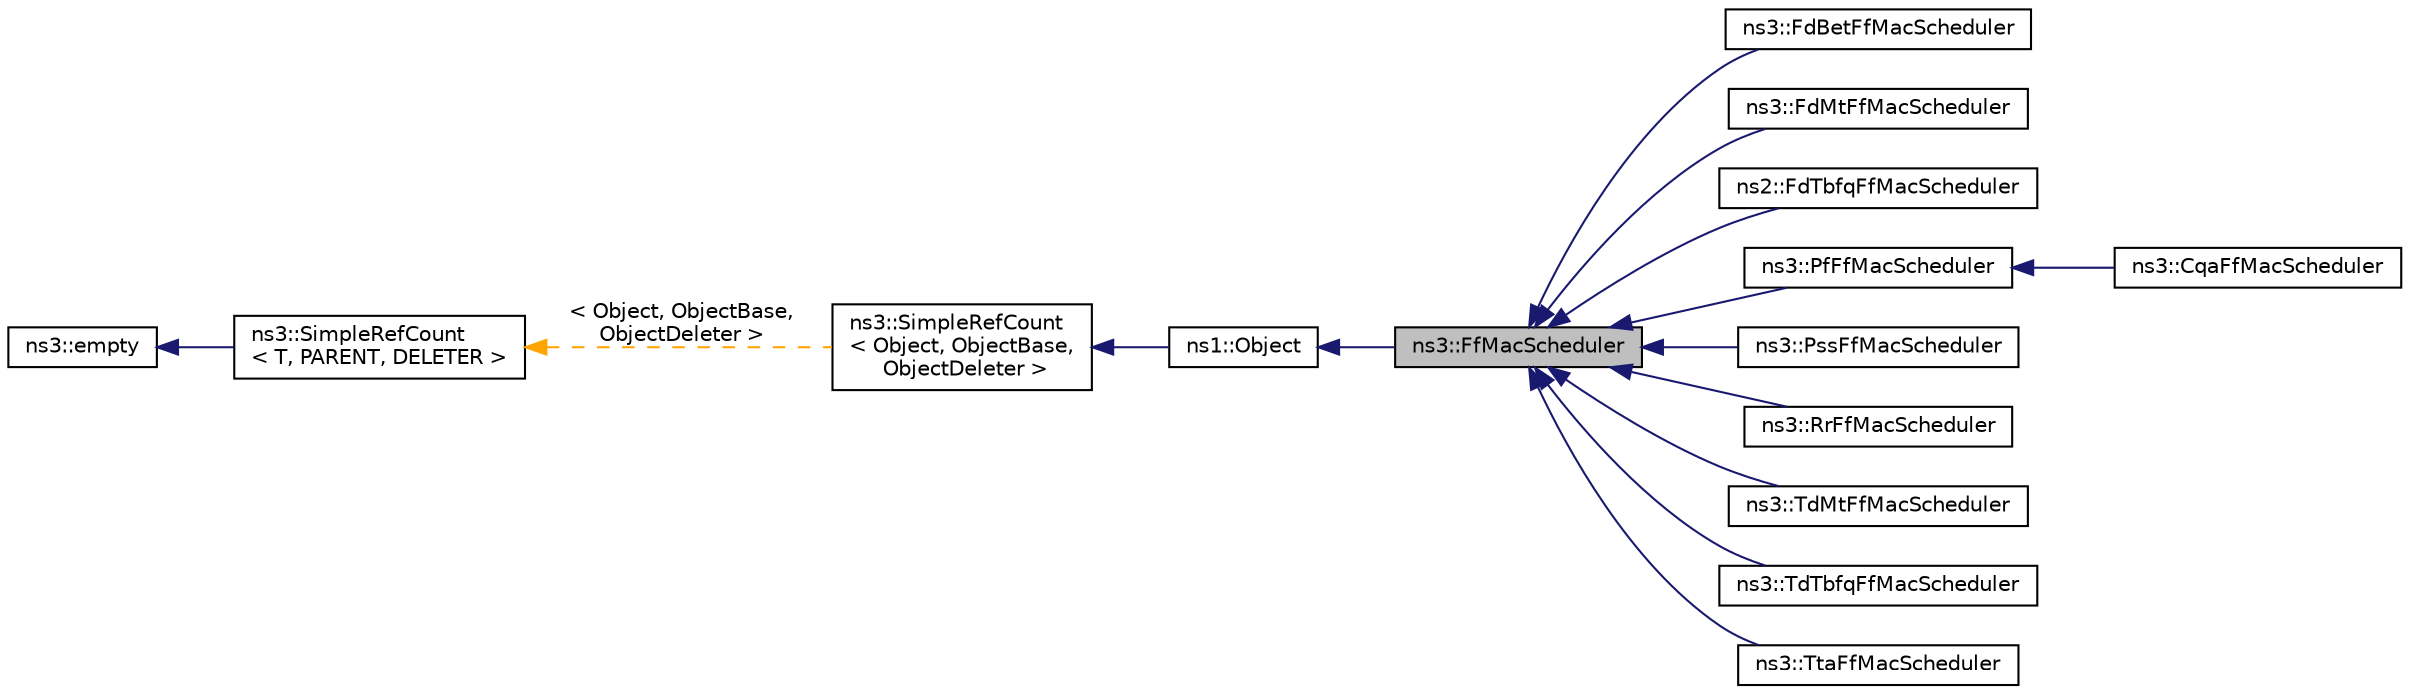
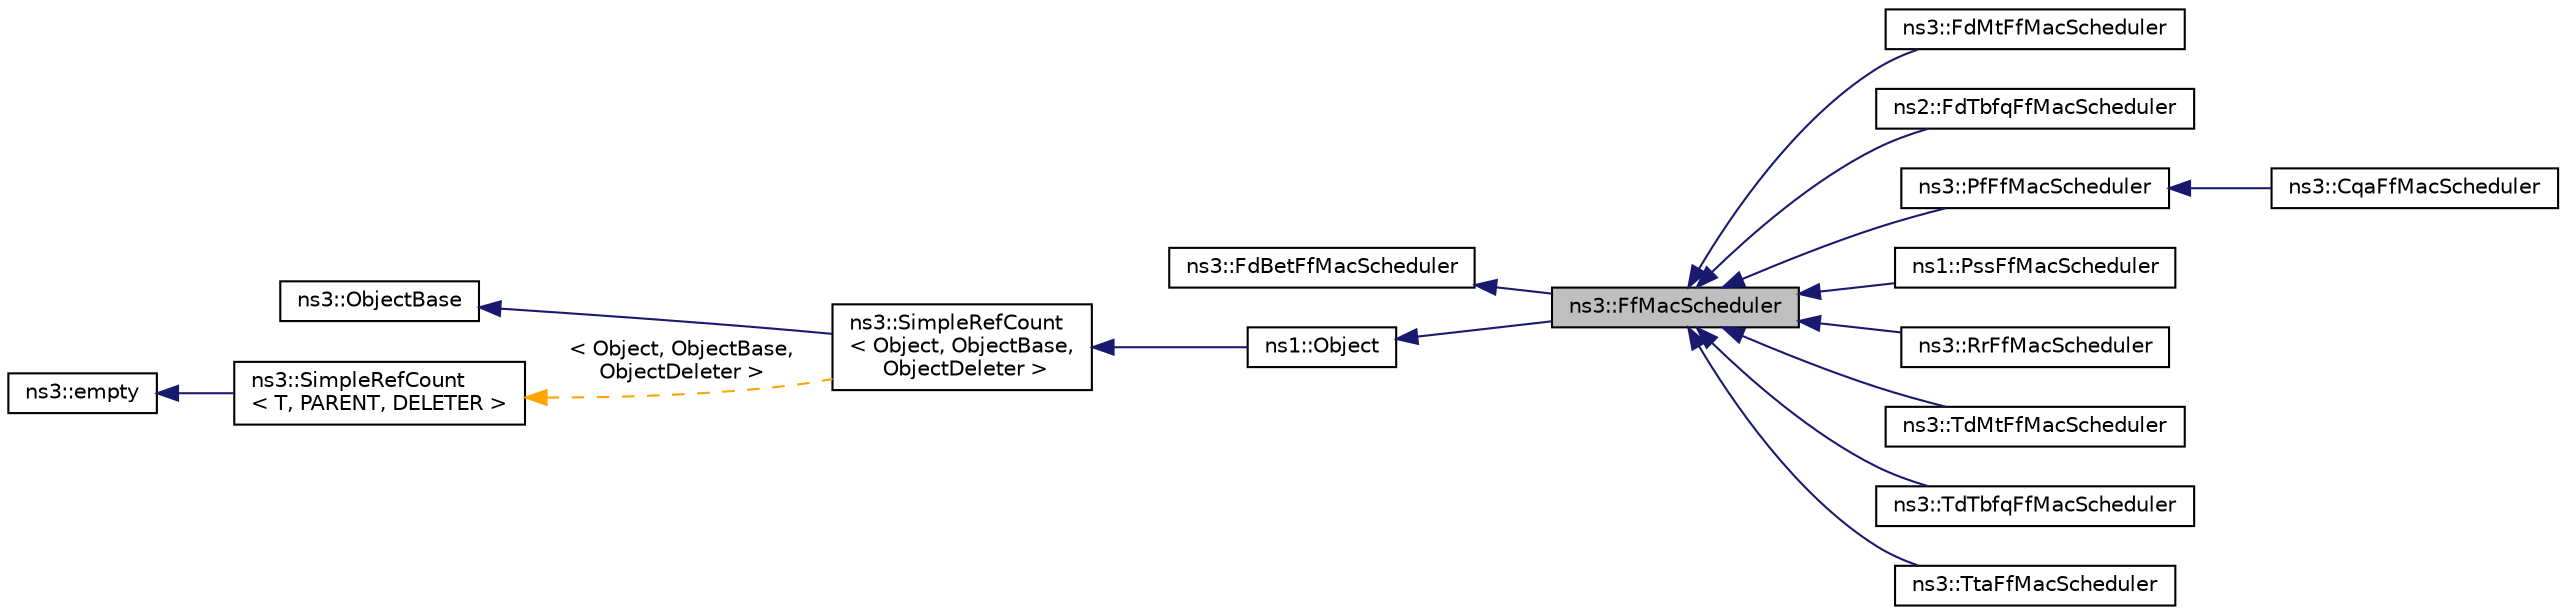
(1627, 159) -> (1524, 290)
none -> (380, 301)
(1878, 347) -> (2035, 268)
